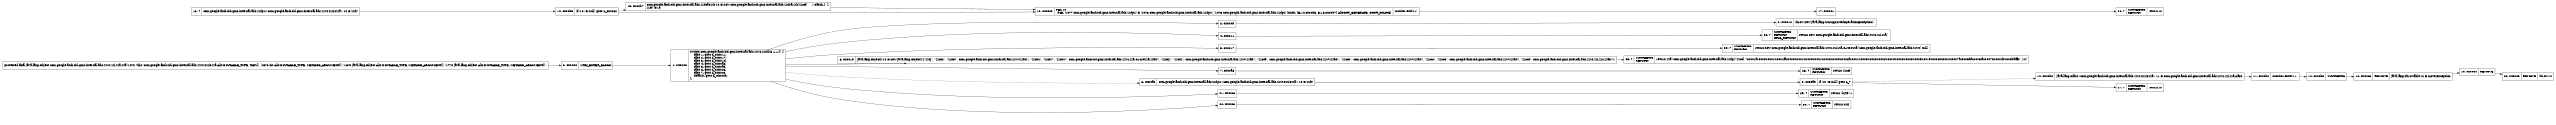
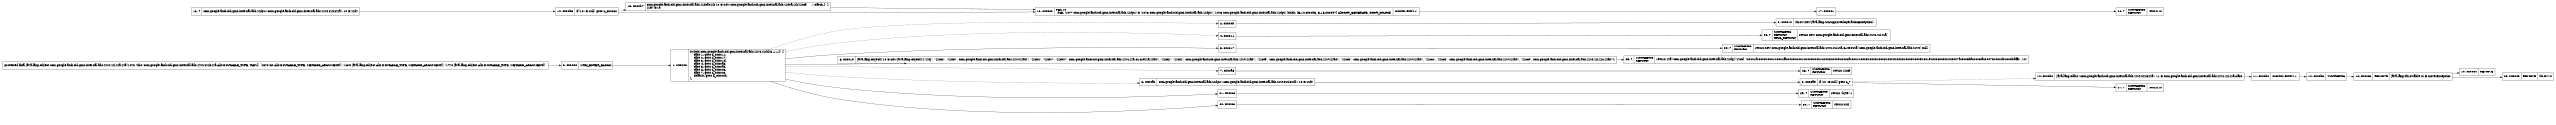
(991, 23) -> (991, 23)
(1000, 33) -> (1000, 33)
(1001, 68) -> (1001, 68)
(2498, 74) -> (2476, 78)
